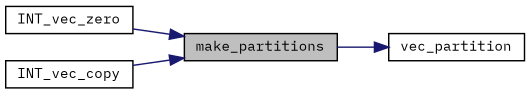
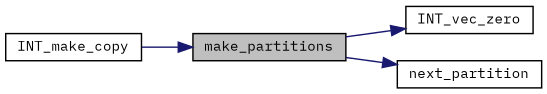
(151, 32) -> (368, 34)
(457, 47) -> (469, 74)
(69, 74) -> (74, 47)
